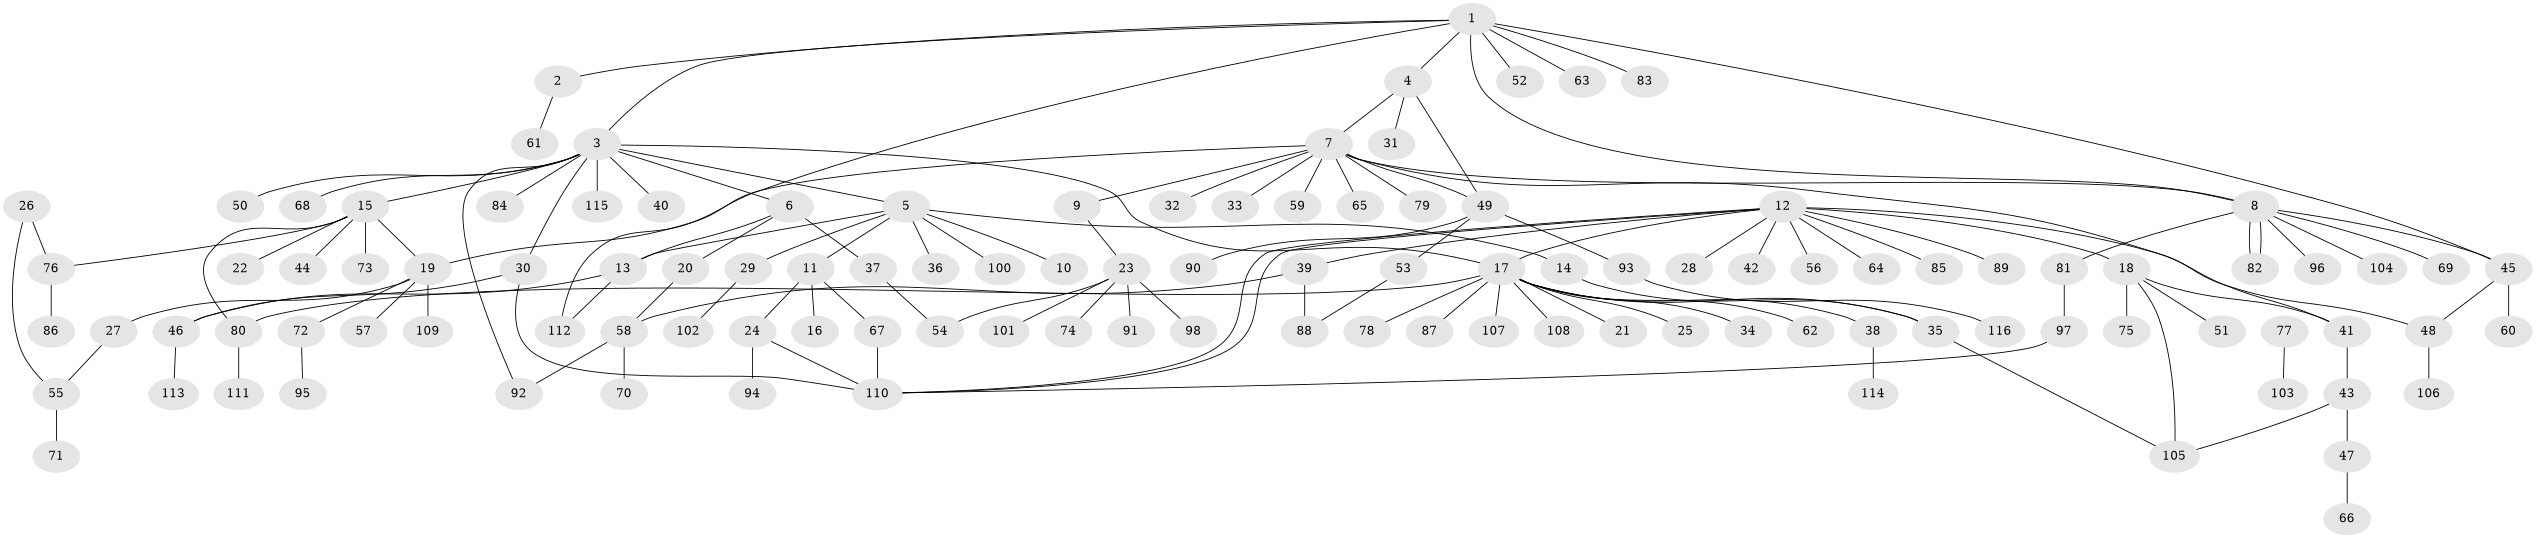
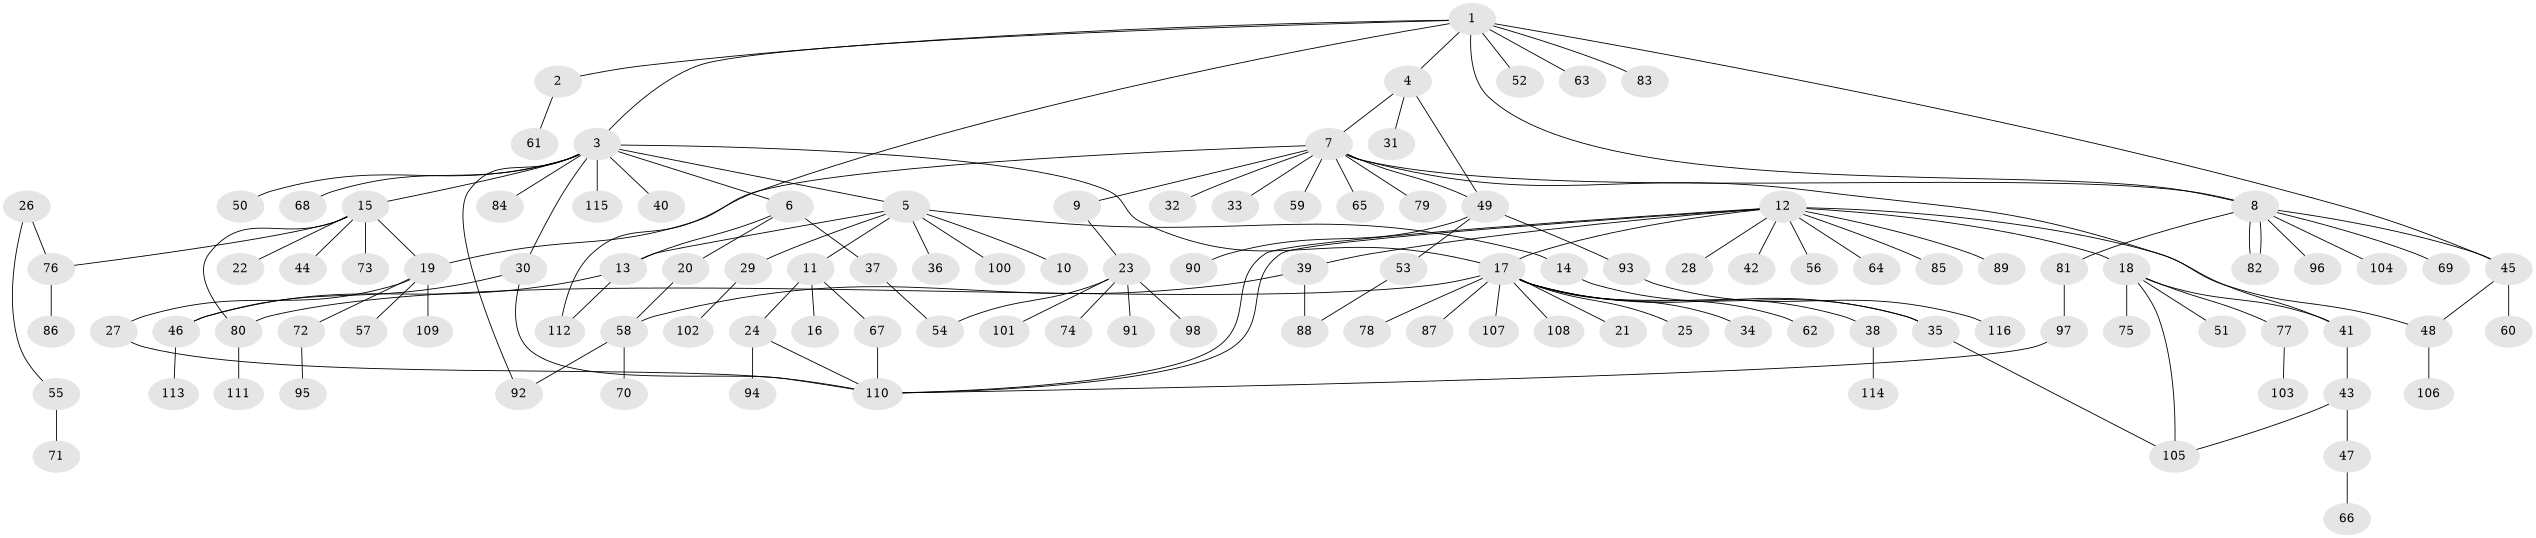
none -> (2215, 302)
(85, 363) -> (492, 371)
